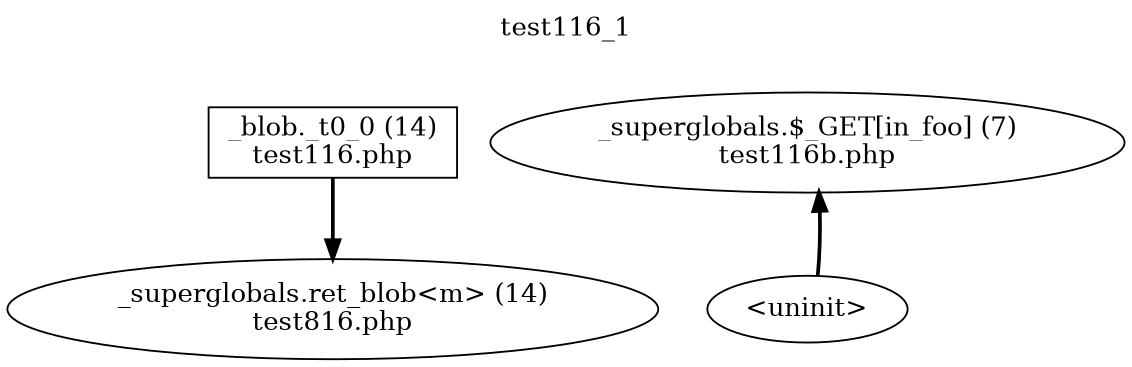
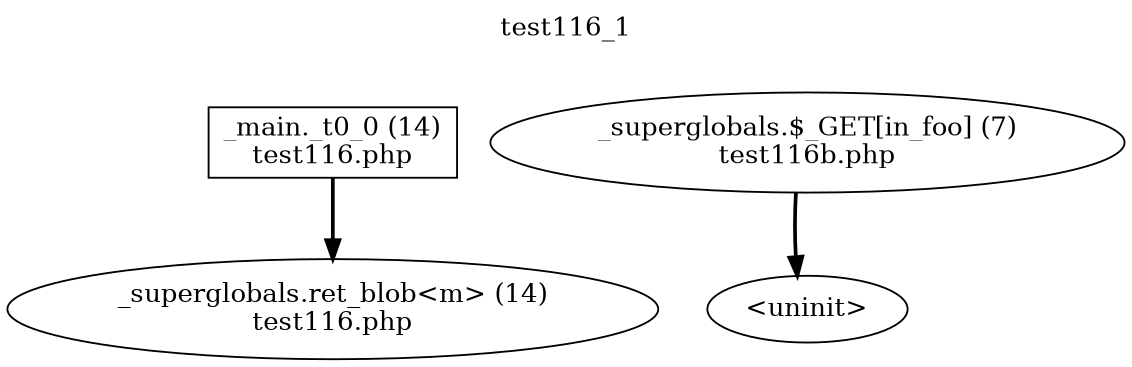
(333, 143) -> (333, 143)
(820, 244) -> (795, 225)
(333, 309) -> (333, 309)
